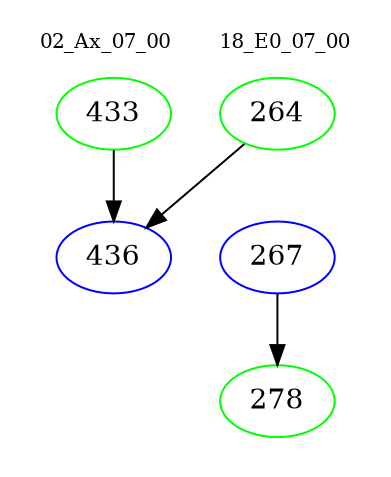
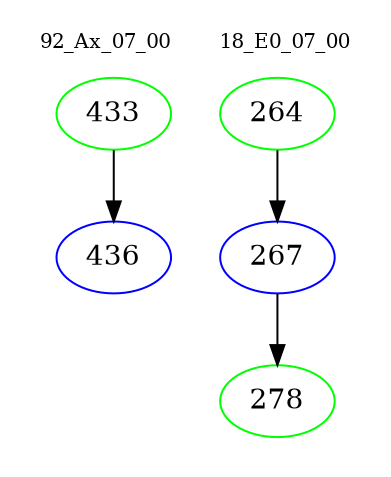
(106, 43) -> (106, 43)
(218, 167) -> (277, 176)
